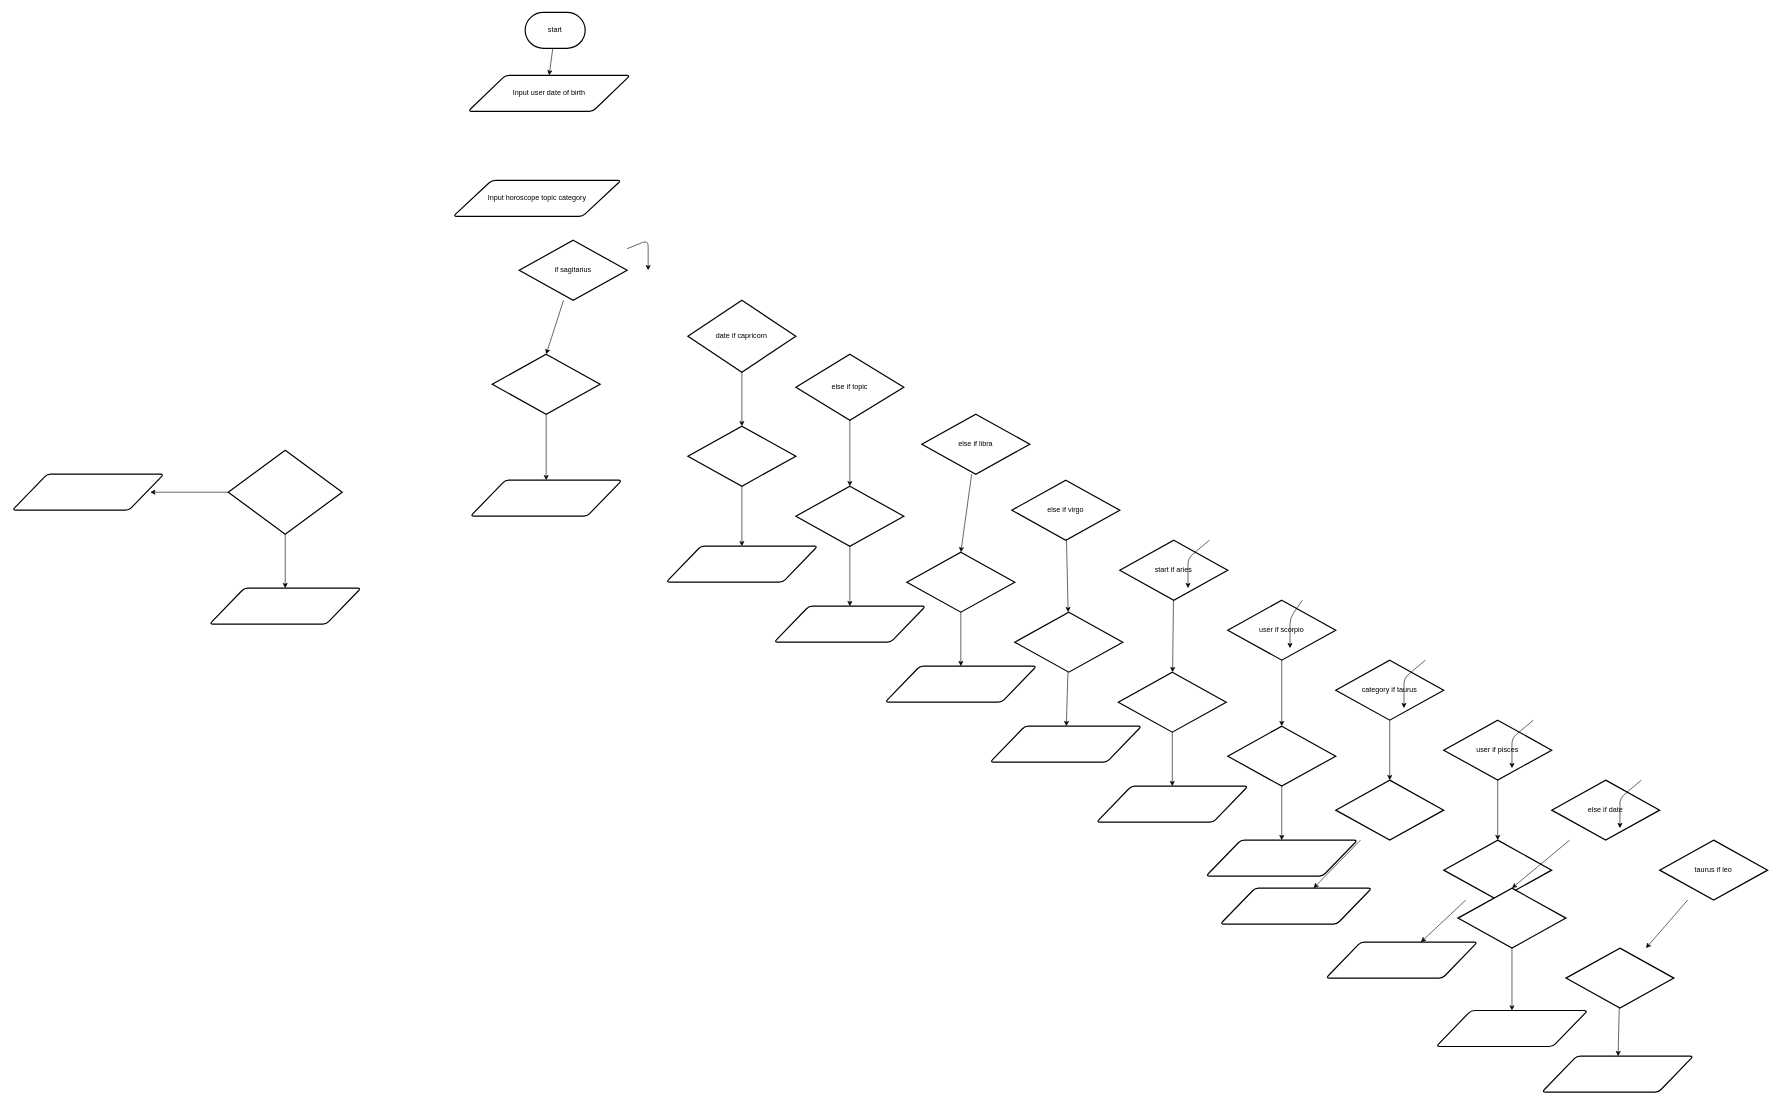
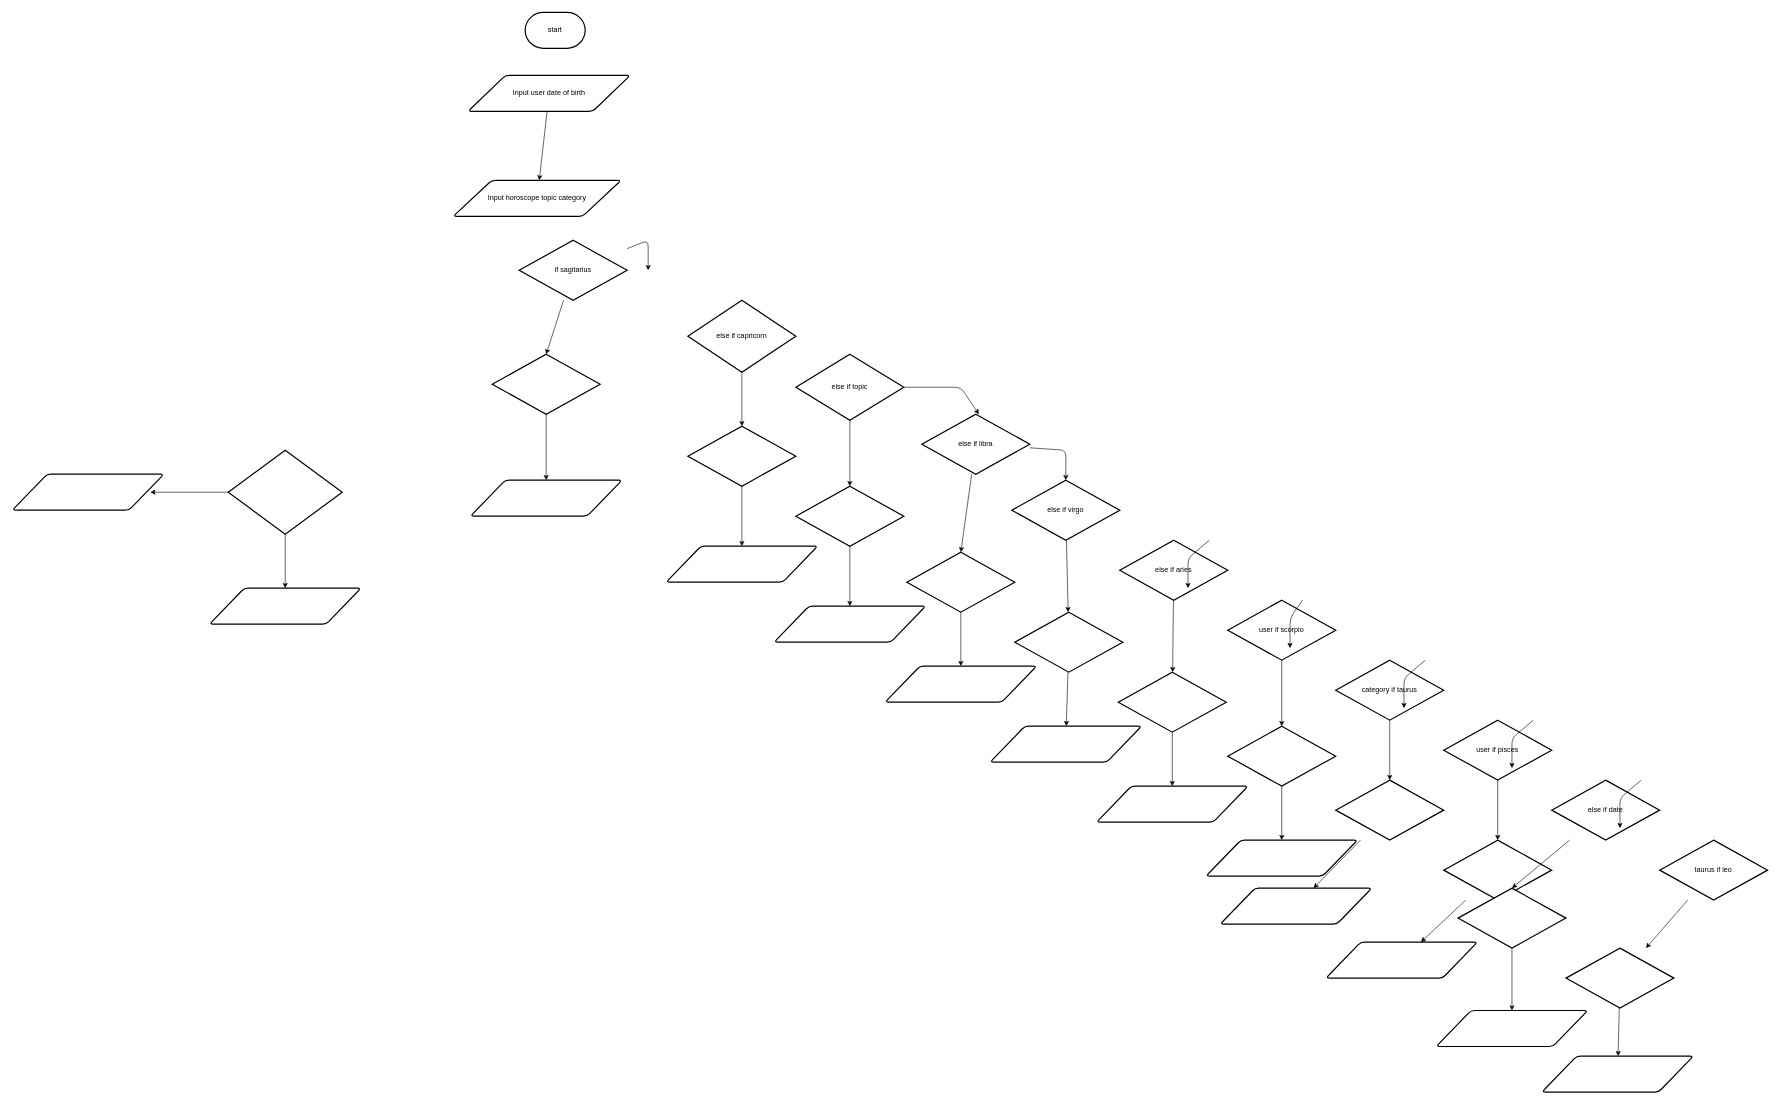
(551, 59) -> none
none -> (543, 144)
(742, 336) -> (742, 336)
none -> (967, 397)
none -> (1053, 449)
(1174, 570) -> (1174, 570)
